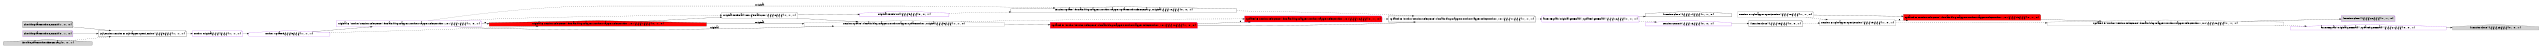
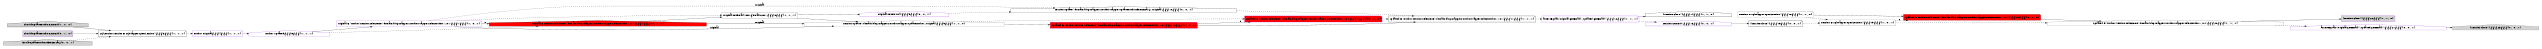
(48, 25) -> (48, 25)
